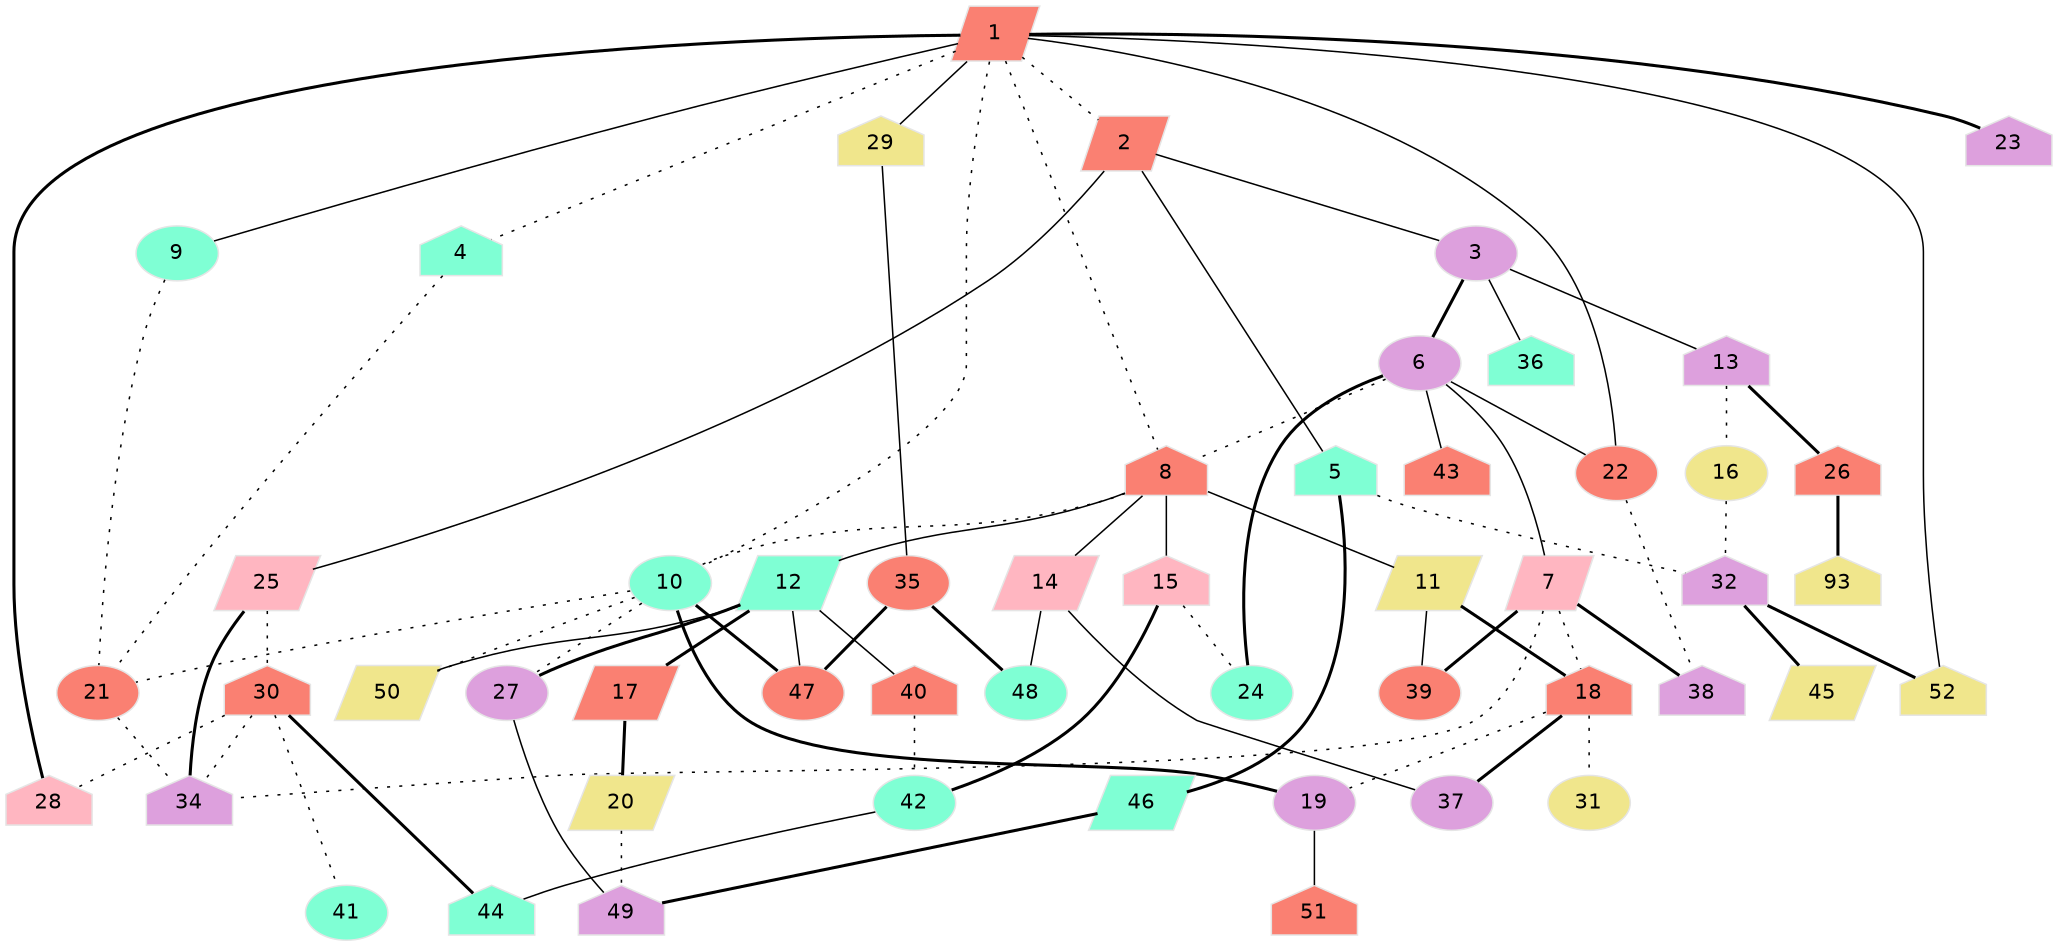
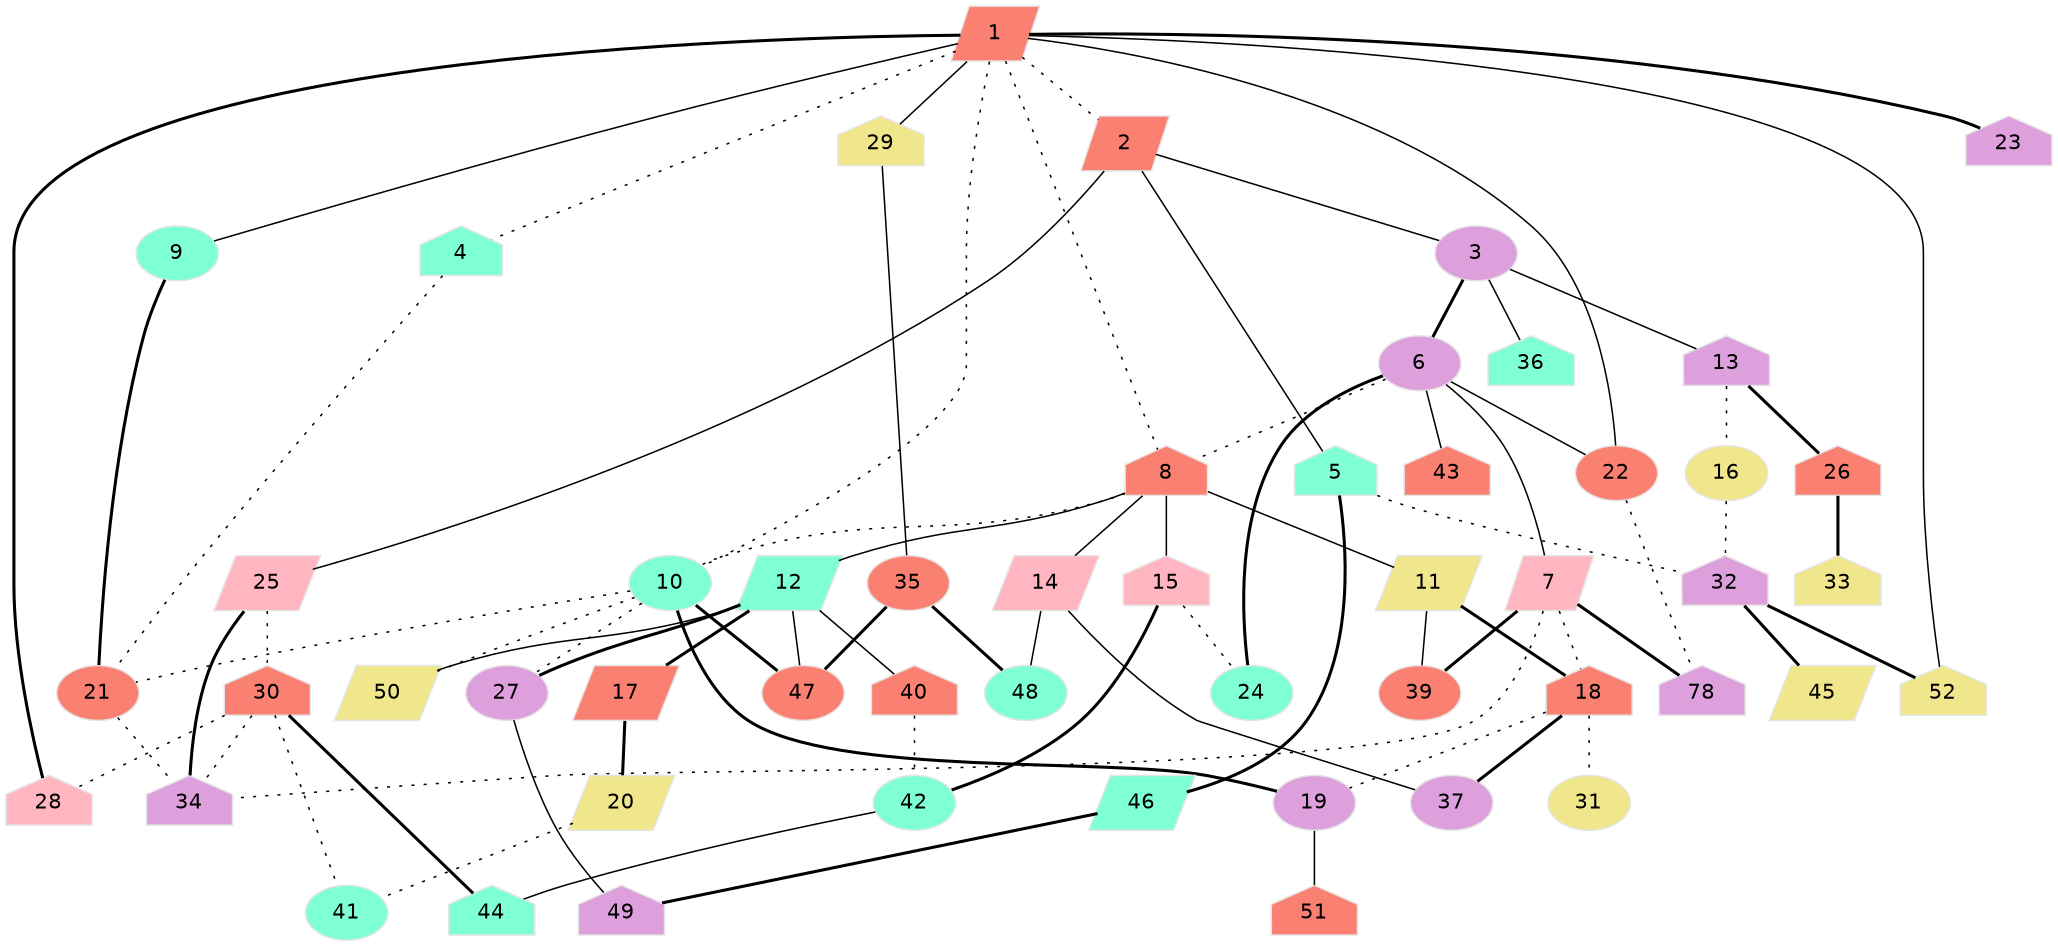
(117, 470) -> (117, 470)
(1838, 583) -> (1838, 583)
(1702, 693) -> (1702, 693)
(621, 858) -> (477, 860)
